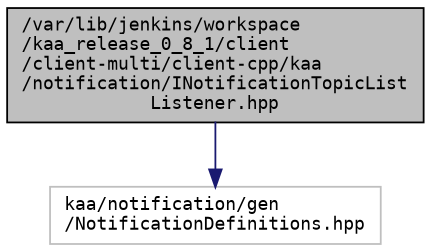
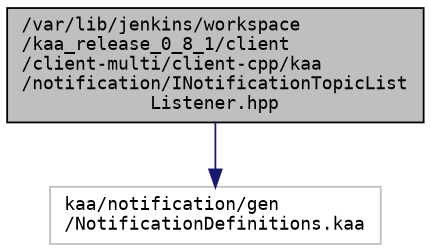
(215, 215) -> (215, 215)
